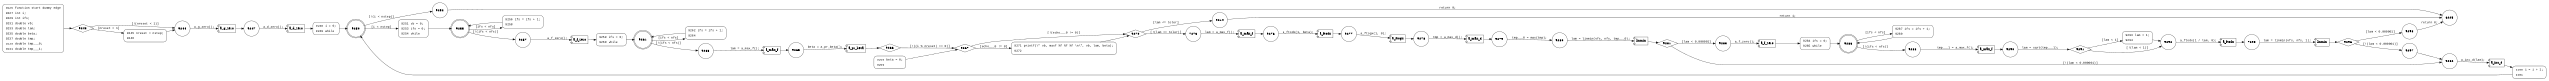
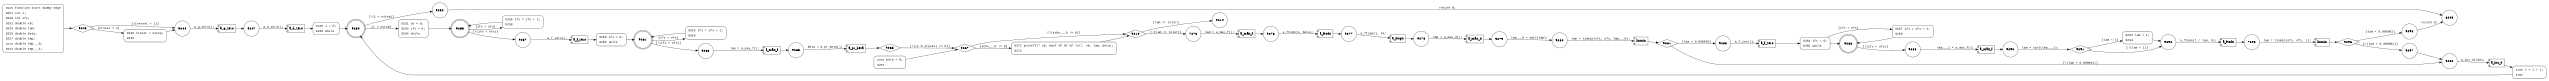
(1833, 18) -> none
(1136, 34) -> (1136, 34)
(1873, 37) -> (1858, 30)
(1530, 38) -> (1530, 38)
